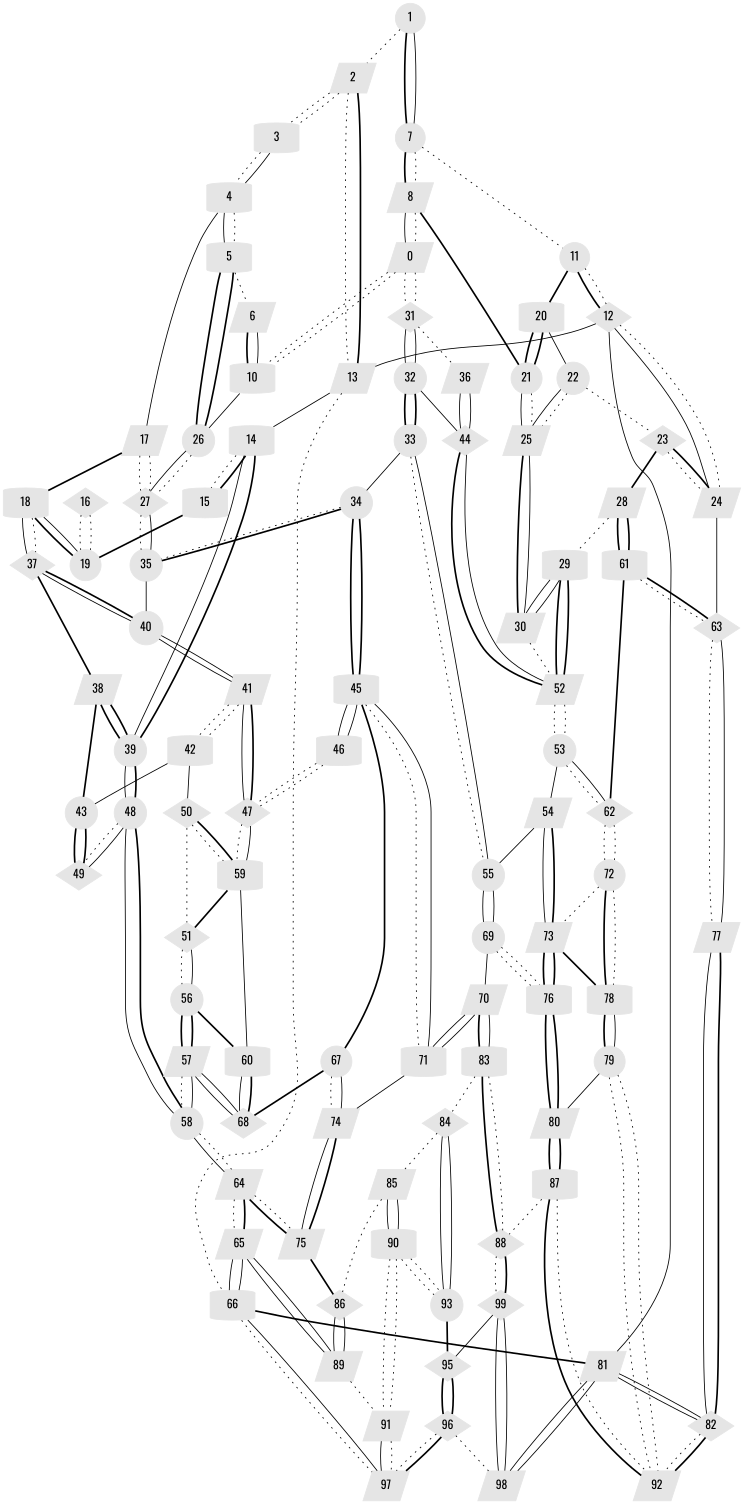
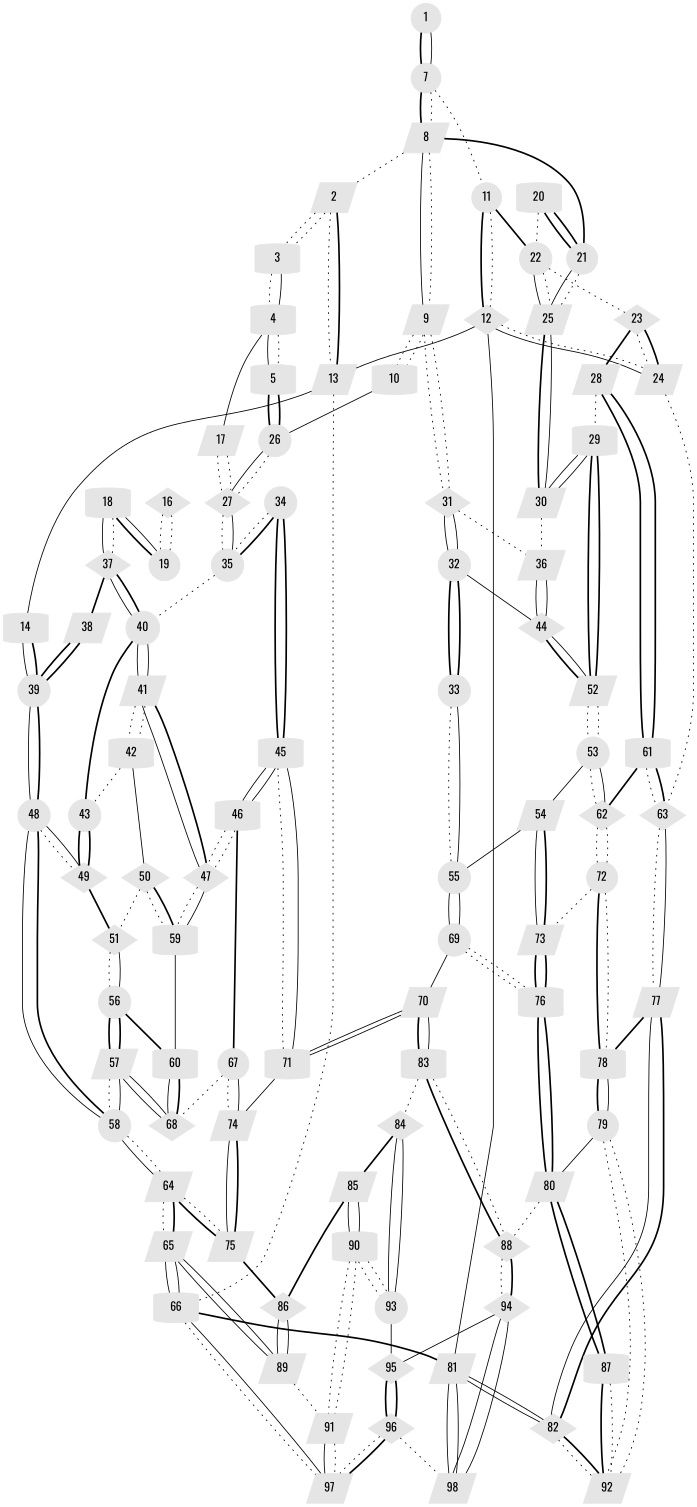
(384, 46) -> (380, 168)
(410, 257) -> (426, 320)
(559, 287) -> (511, 228)
(252, 317) -> none
(557, 348) -> (537, 228)
(85, 472) -> none
(383, 472) -> none
(205, 503) -> none
(717, 565) -> (694, 599)
(146, 596) -> (185, 596)
(540, 659) -> (542, 534)
(90, 751) -> (99, 717)
(142, 777) -> (107, 785)
(385, 879) -> (235, 939)
(211, 909) -> (99, 909)
(579, 969) -> (630, 1033)
(289, 1093) -> (202, 1096)
(421, 1151) -> (379, 1154)
(525, 1217) -> (526, 1219)
(358, 1244) -> (315, 1248)
(501, 1305) -> (507, 1308)
(447, 1337) -> (391, 1339)
